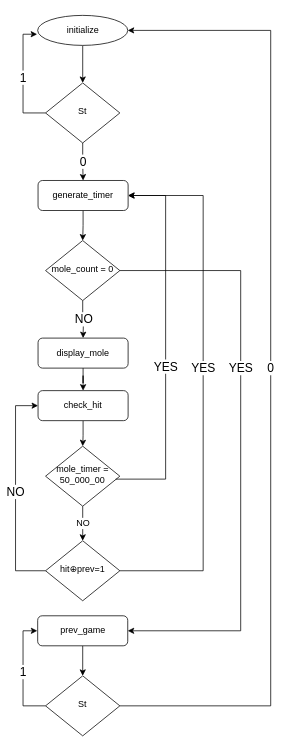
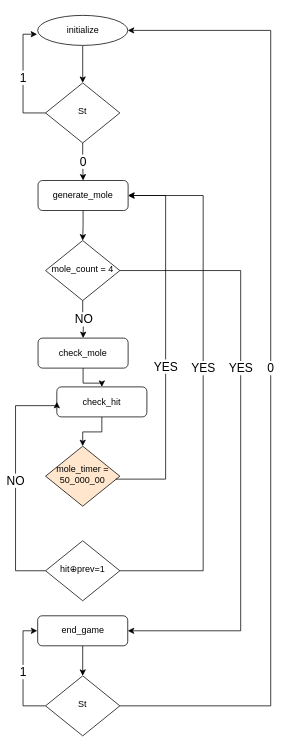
(83, 195) -> (83, 195)
(83, 269) -> (83, 269)
(83, 353) -> (83, 353)
(83, 405) -> (102, 402)
(83, 476) -> (83, 476)
(83, 520) -> none
(83, 630) -> (83, 630)
